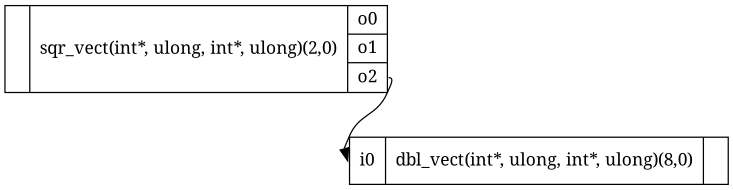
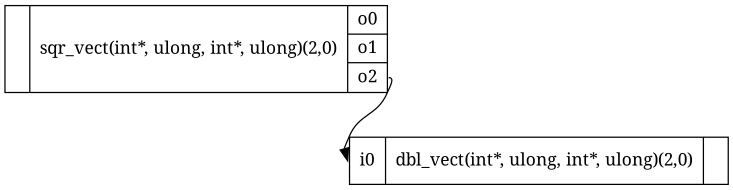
(544, 160) -> (544, 160)
